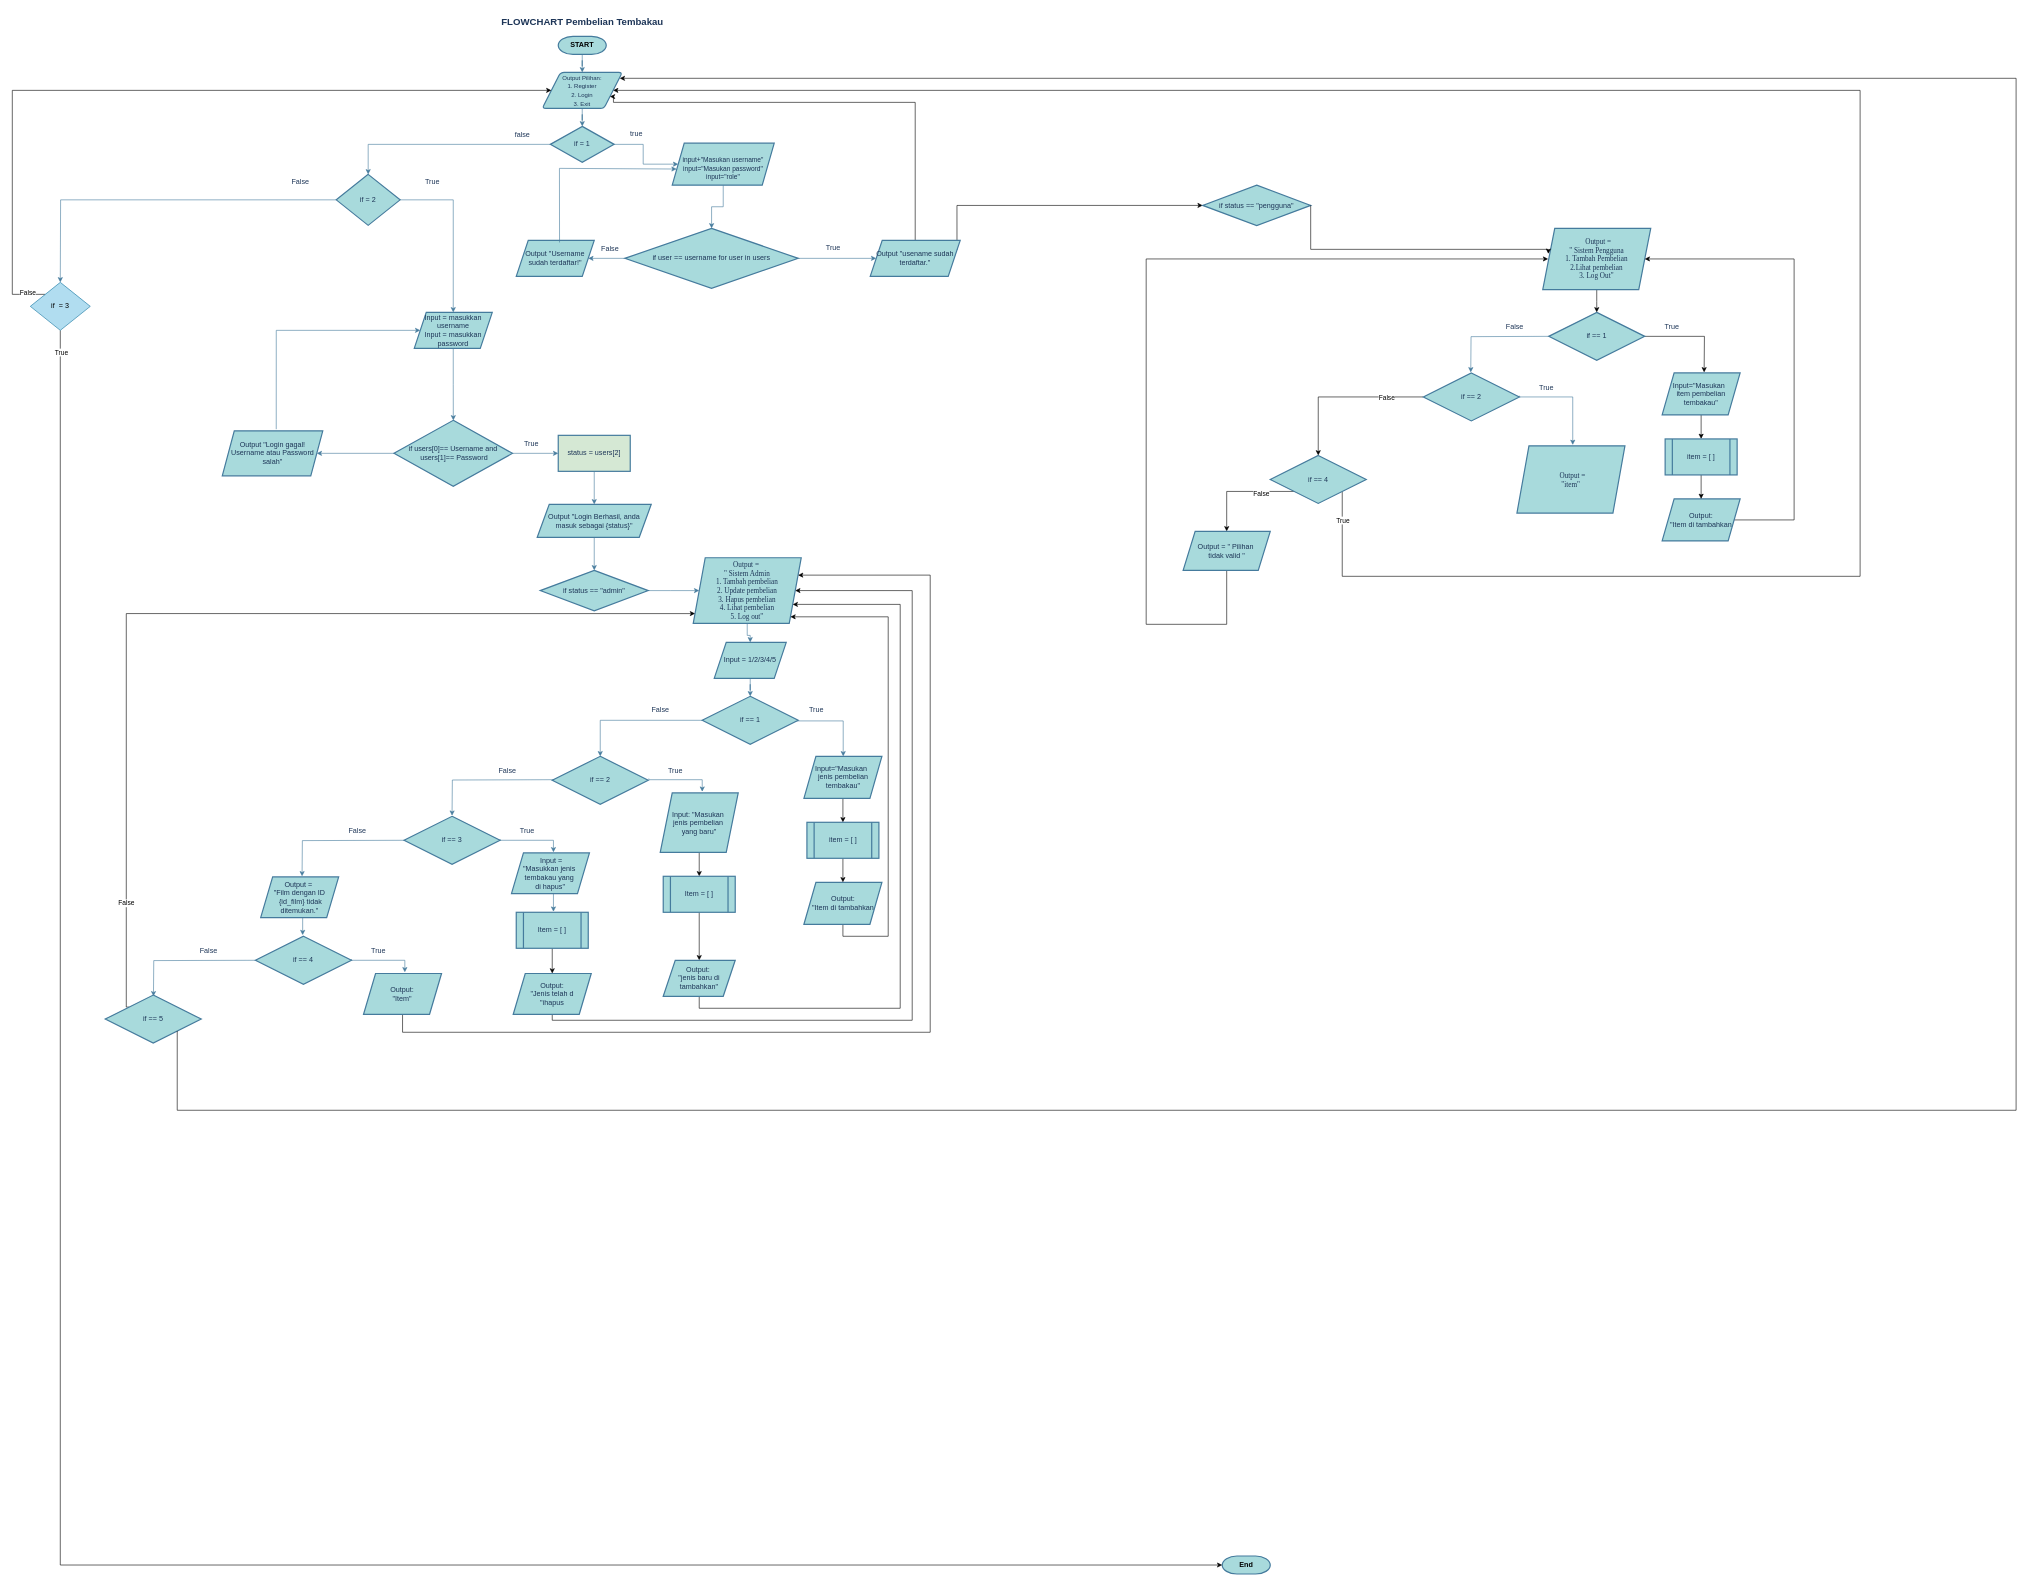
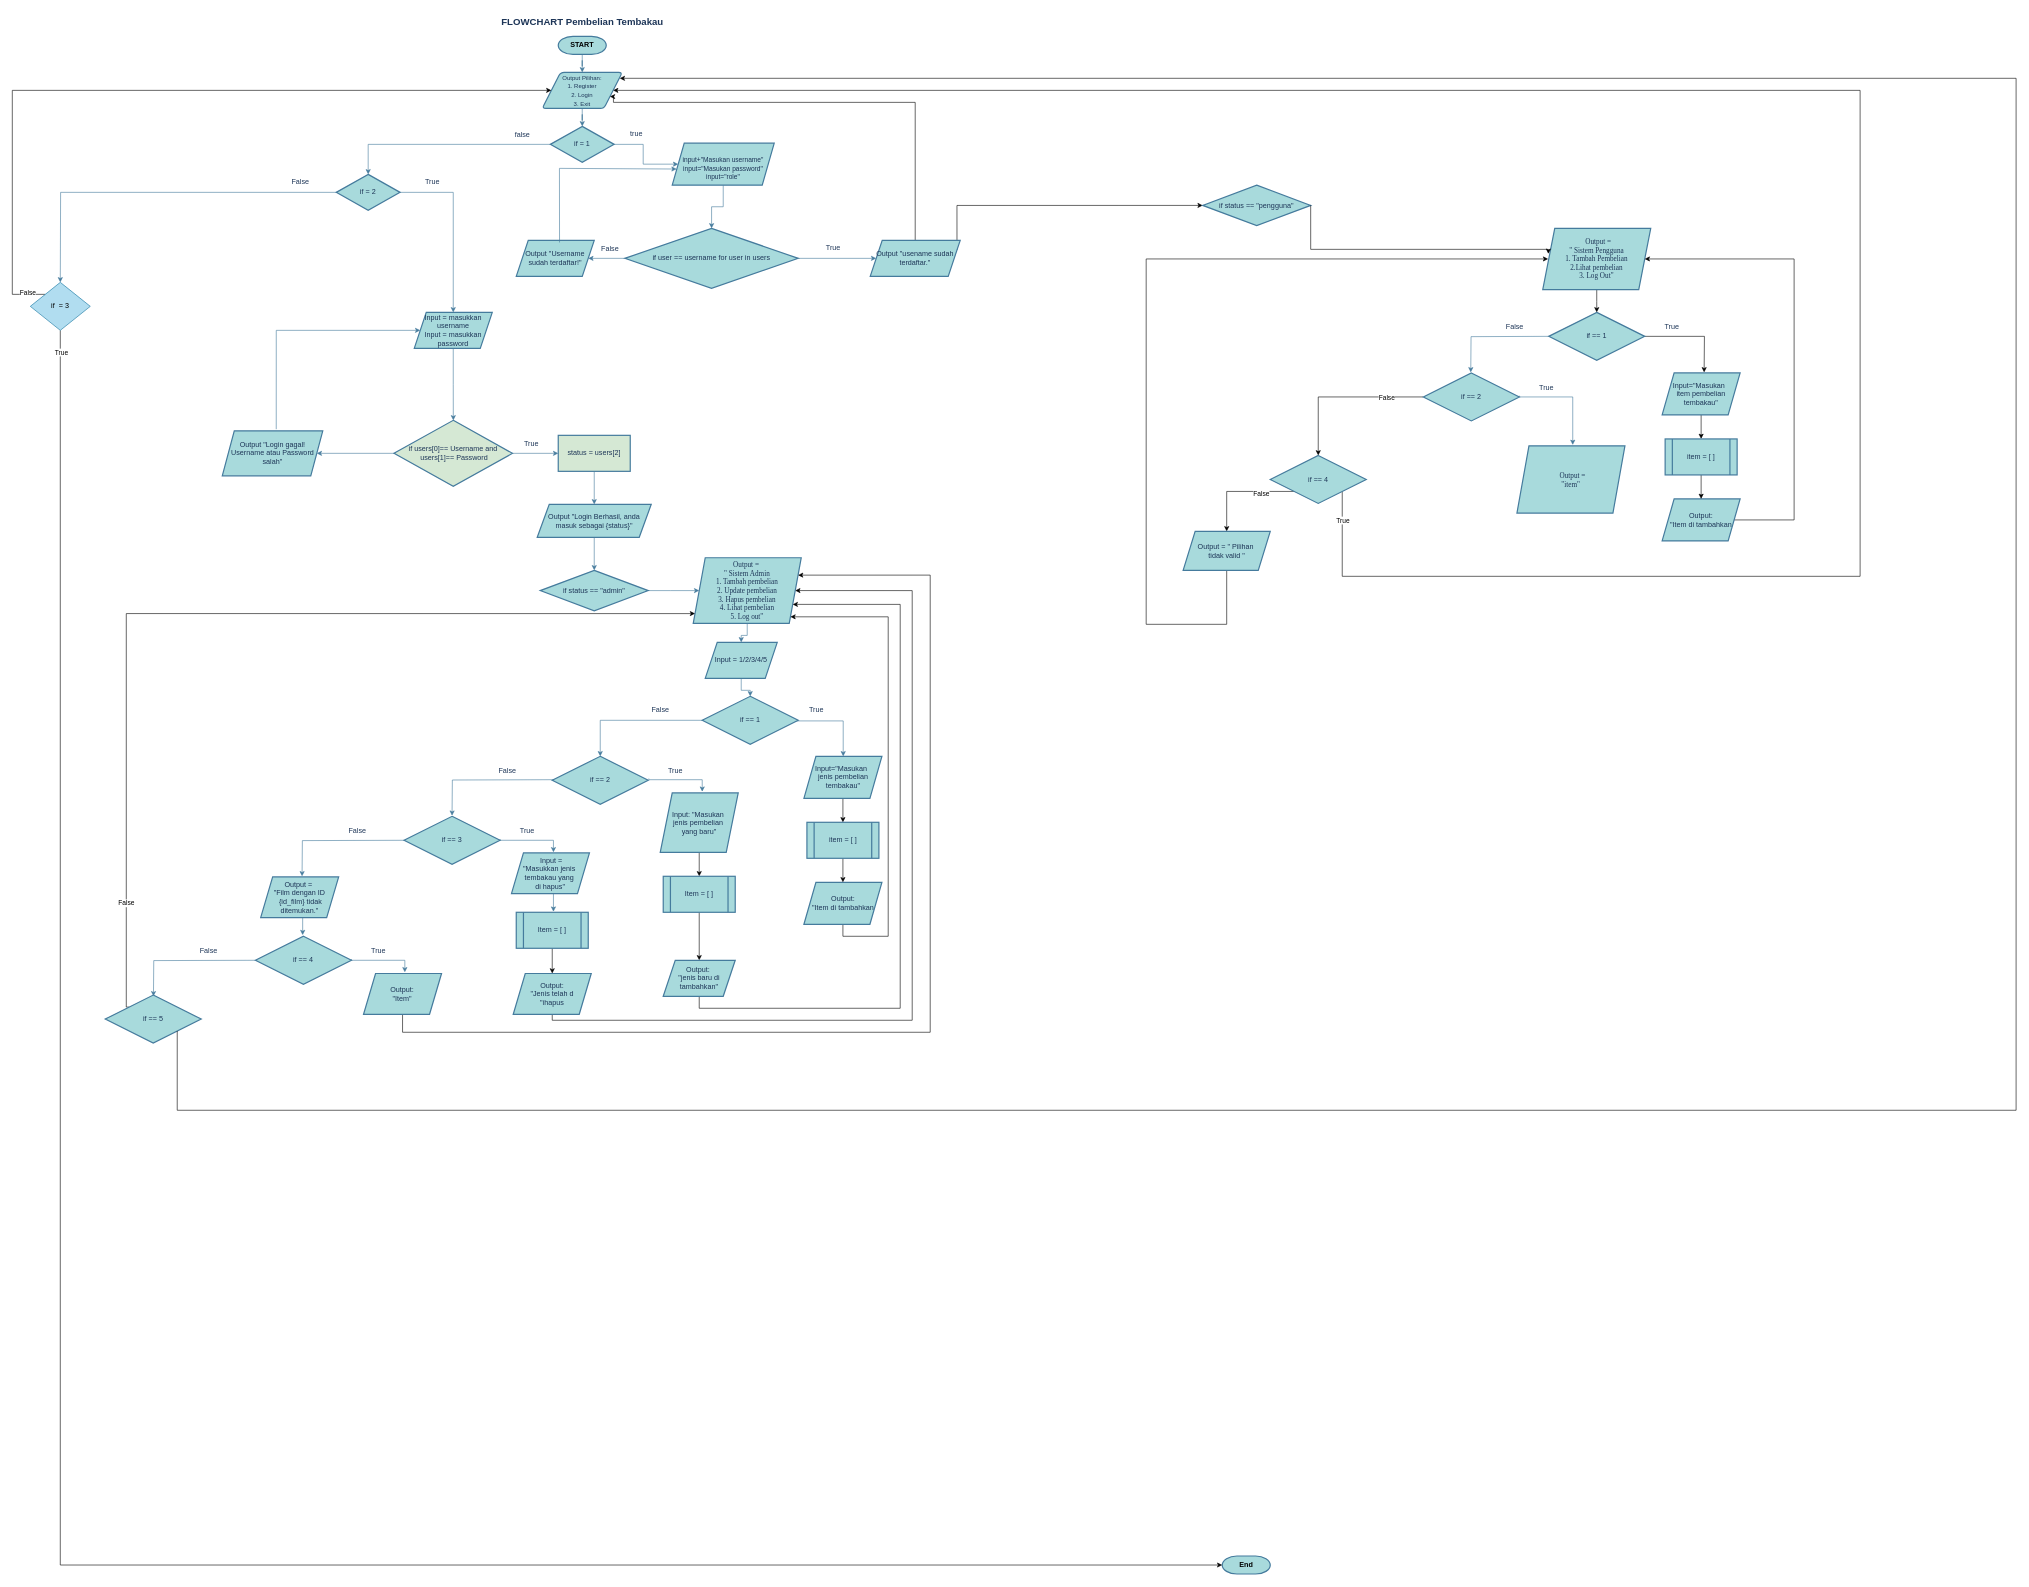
(368, 200) -> (368, 192)
(453, 453) -> (453, 453)
(750, 660) -> (741, 660)
